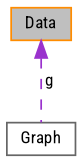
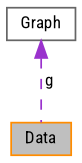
(41, 90) -> (41, 90)
